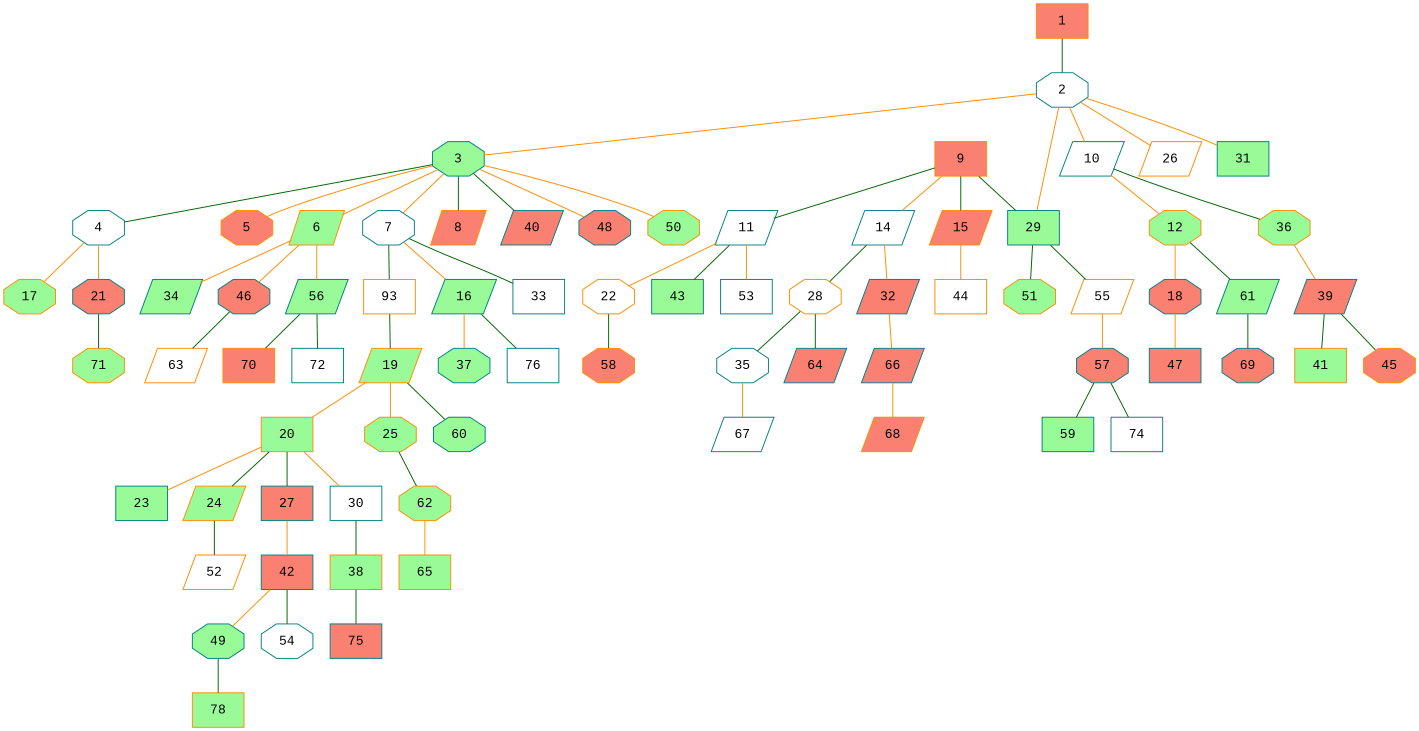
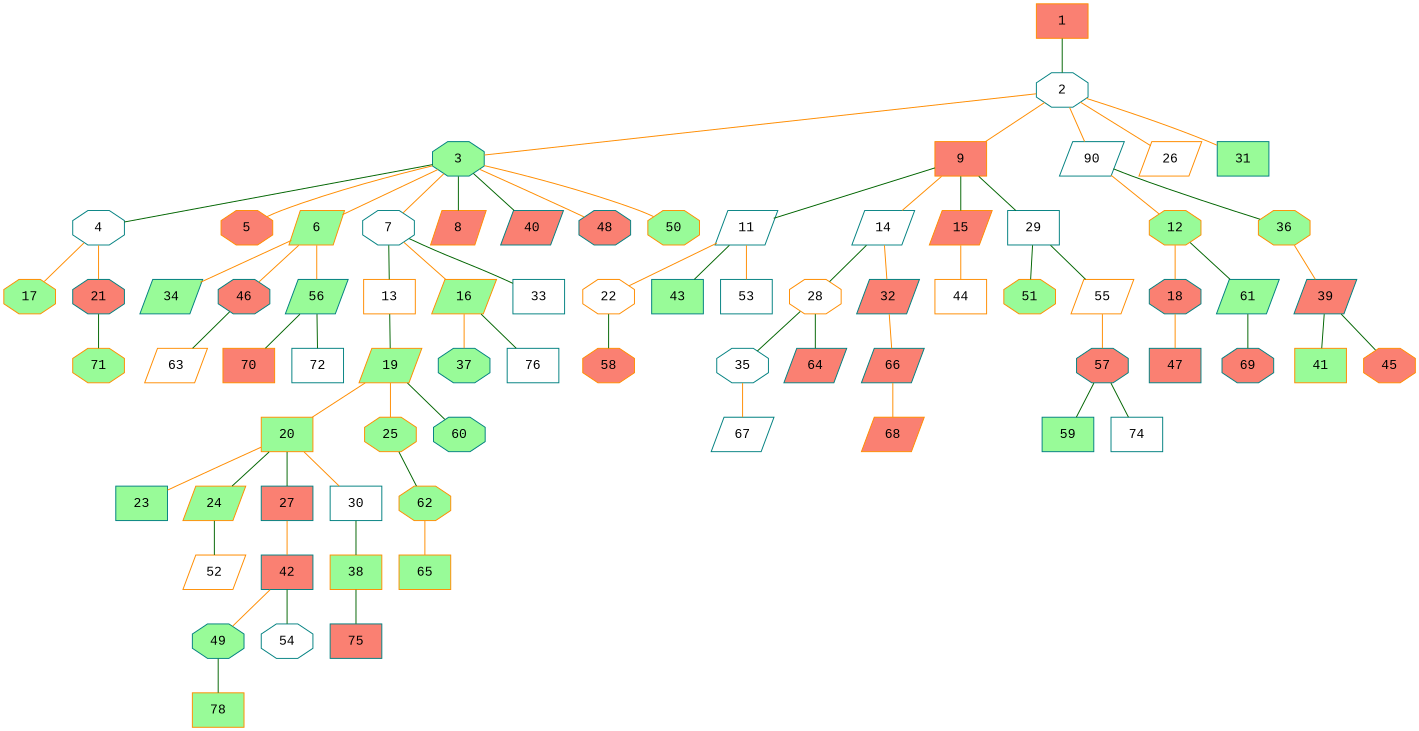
(1048, 159) -> (1015, 122)
(1092, 159) -> (1092, 159)
(1034, 228) -> (1034, 228)
(389, 297) -> (389, 297)
(464, 297) -> (464, 297)
